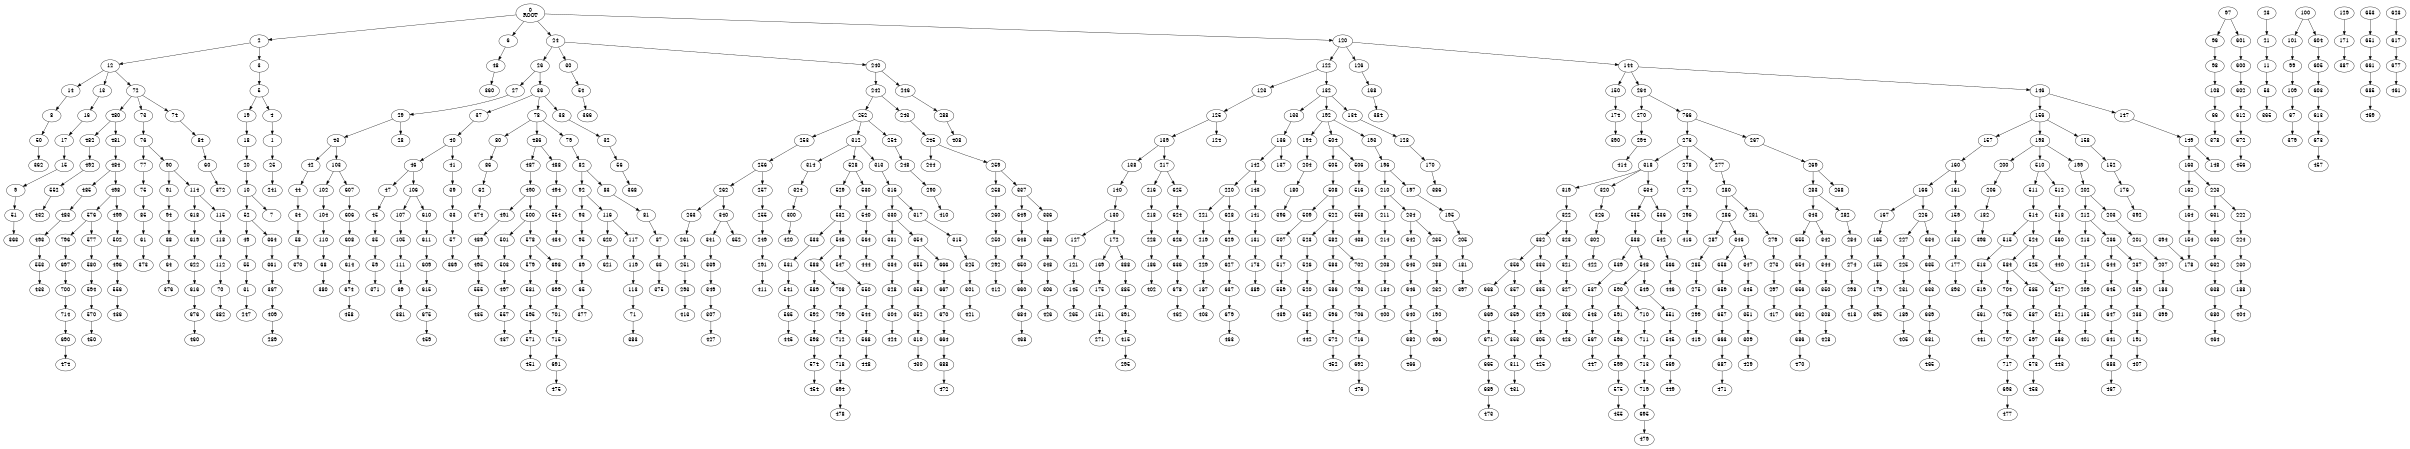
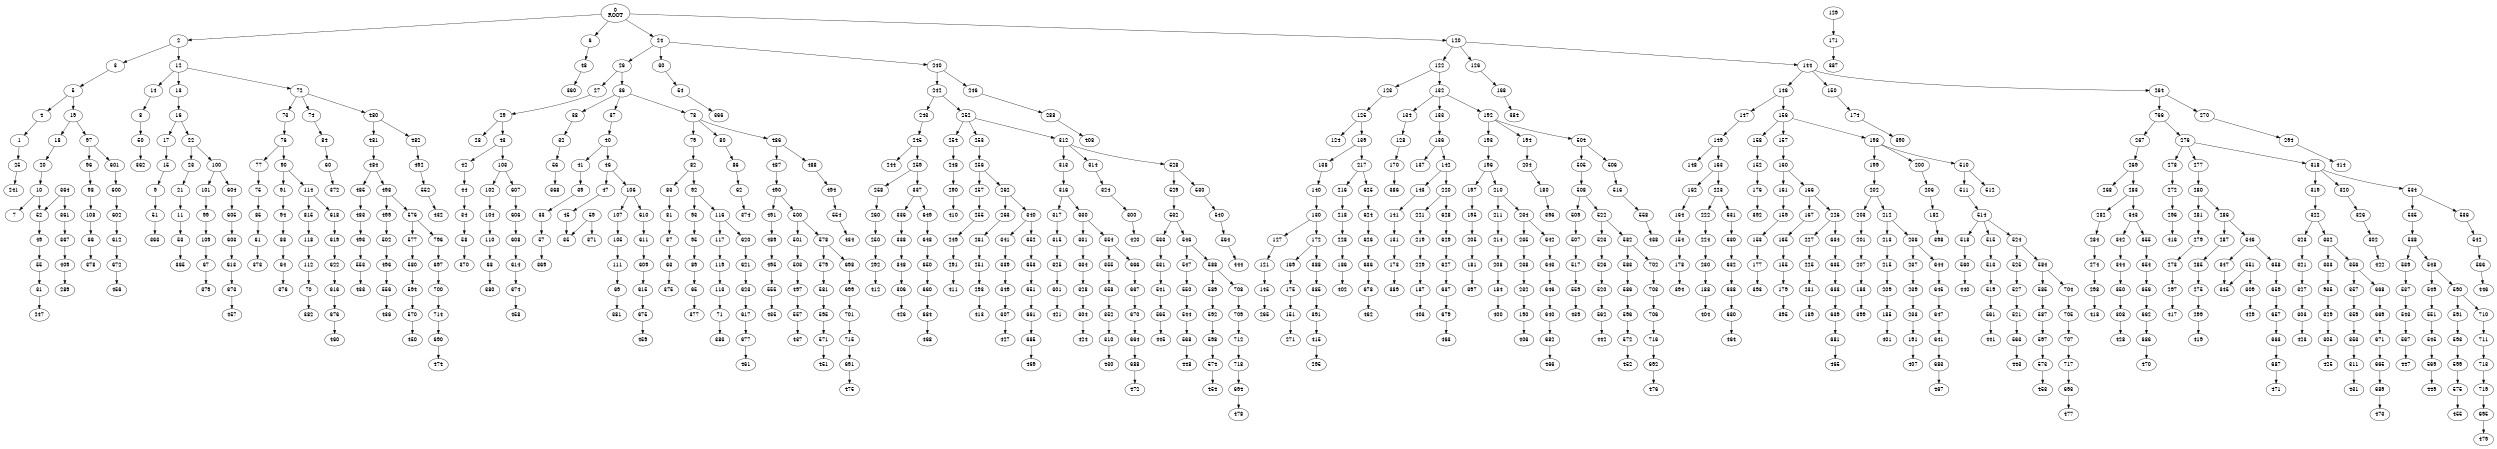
none -> (80, 127)
none -> (191, 141)
(2059, 201) -> (1974, 226)
(221, 215) -> (309, 215)
(258, 227) -> (53, 202)
(375, 251) -> (580, 227)
none -> (1031, 251)
(2175, 252) -> (1680, 276)
none -> (746, 276)
(1541, 290) -> (2328, 290)
(1748, 301) -> (2238, 276)
(1904, 340) -> none
